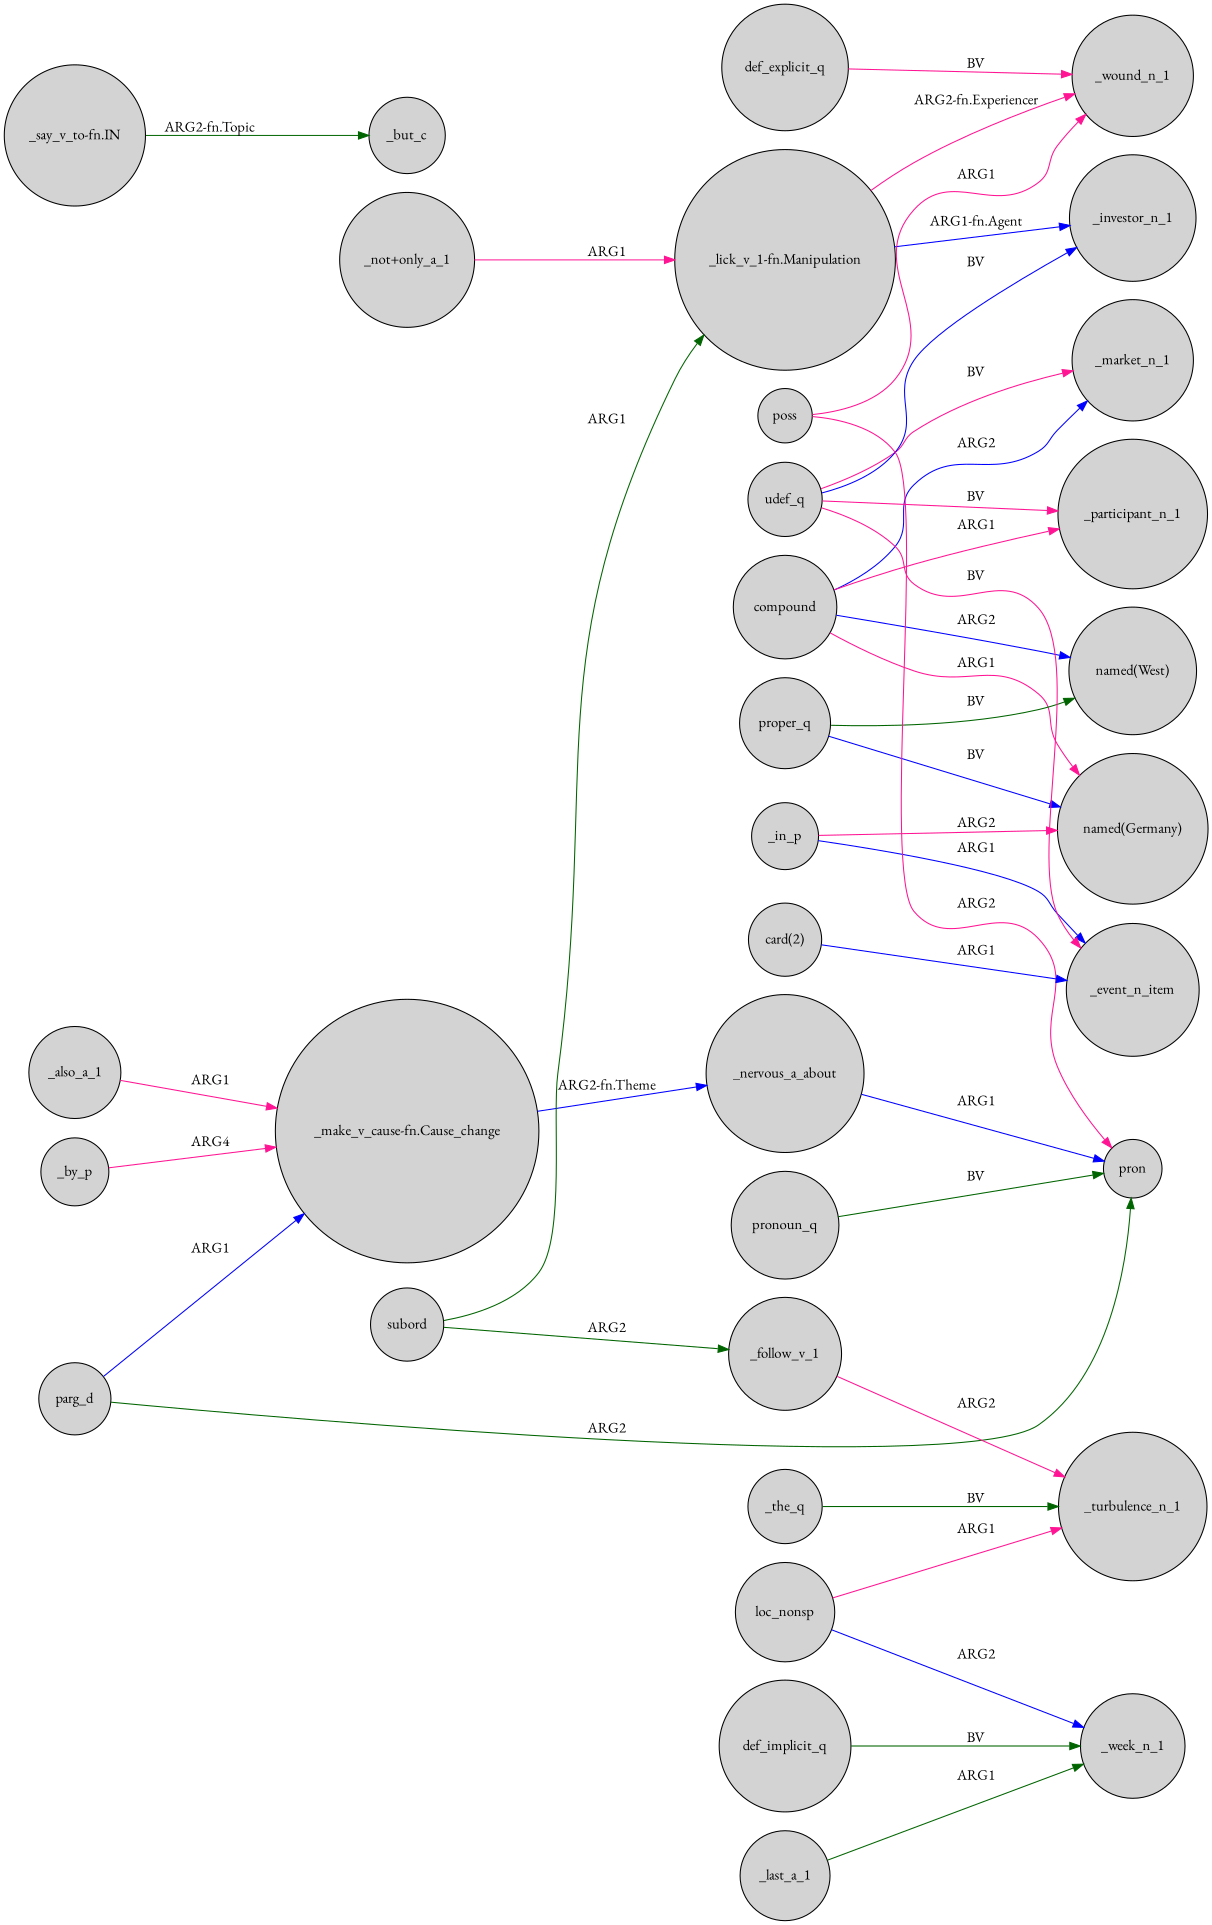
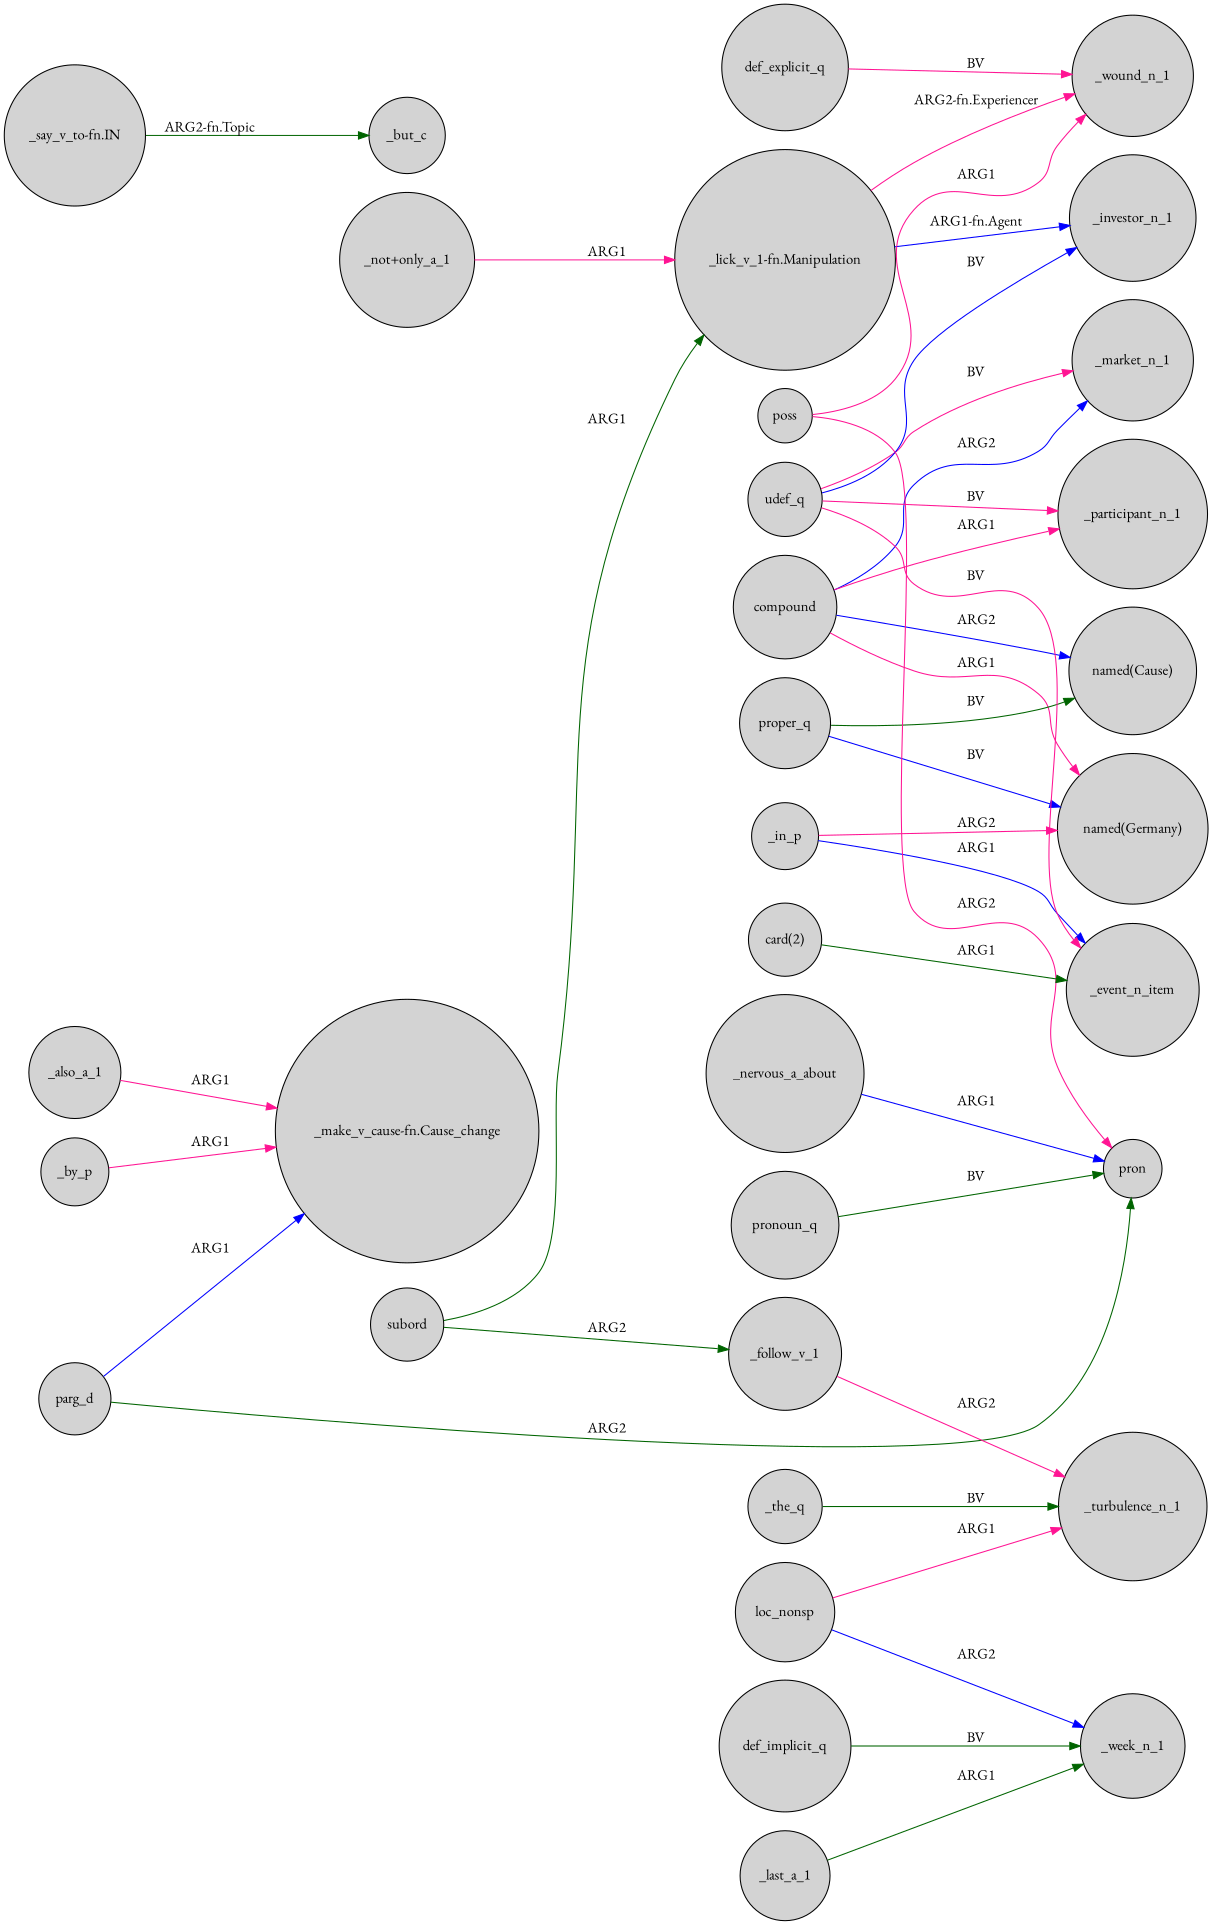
(1133, 671) -> (1133, 671)
(939, 962) -> (939, 962)
(617, 1099) -> none
(210, 1142) -> (210, 1142)
